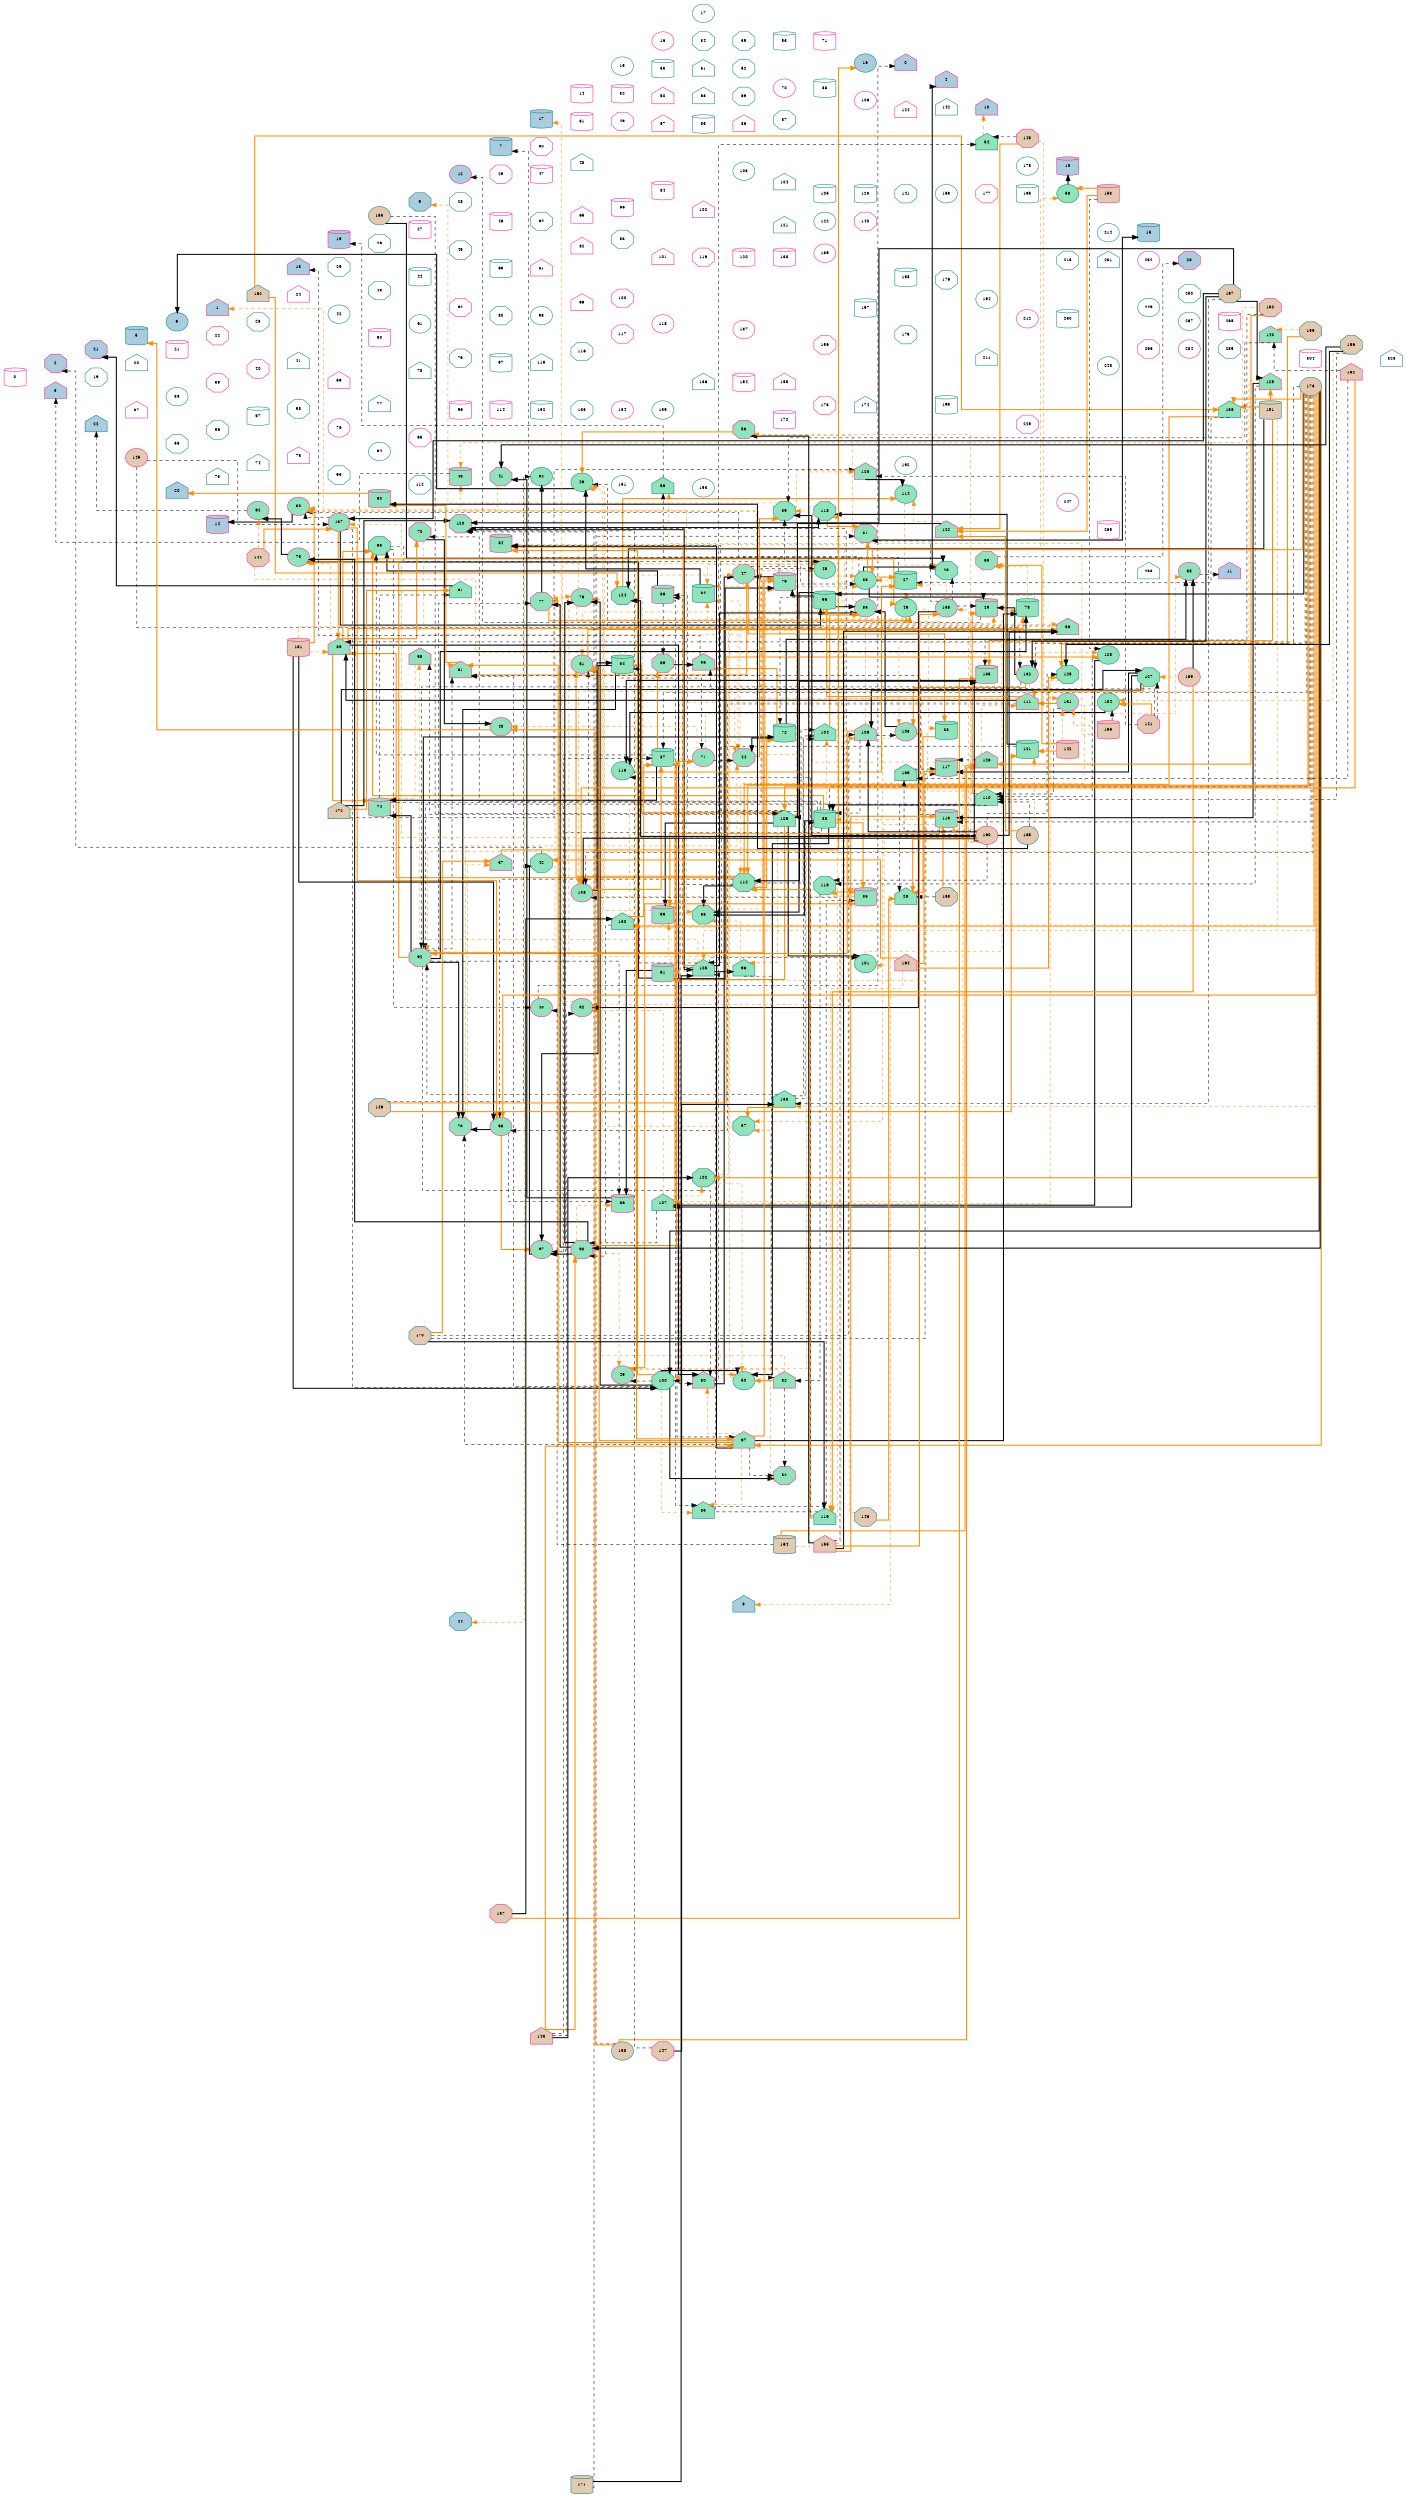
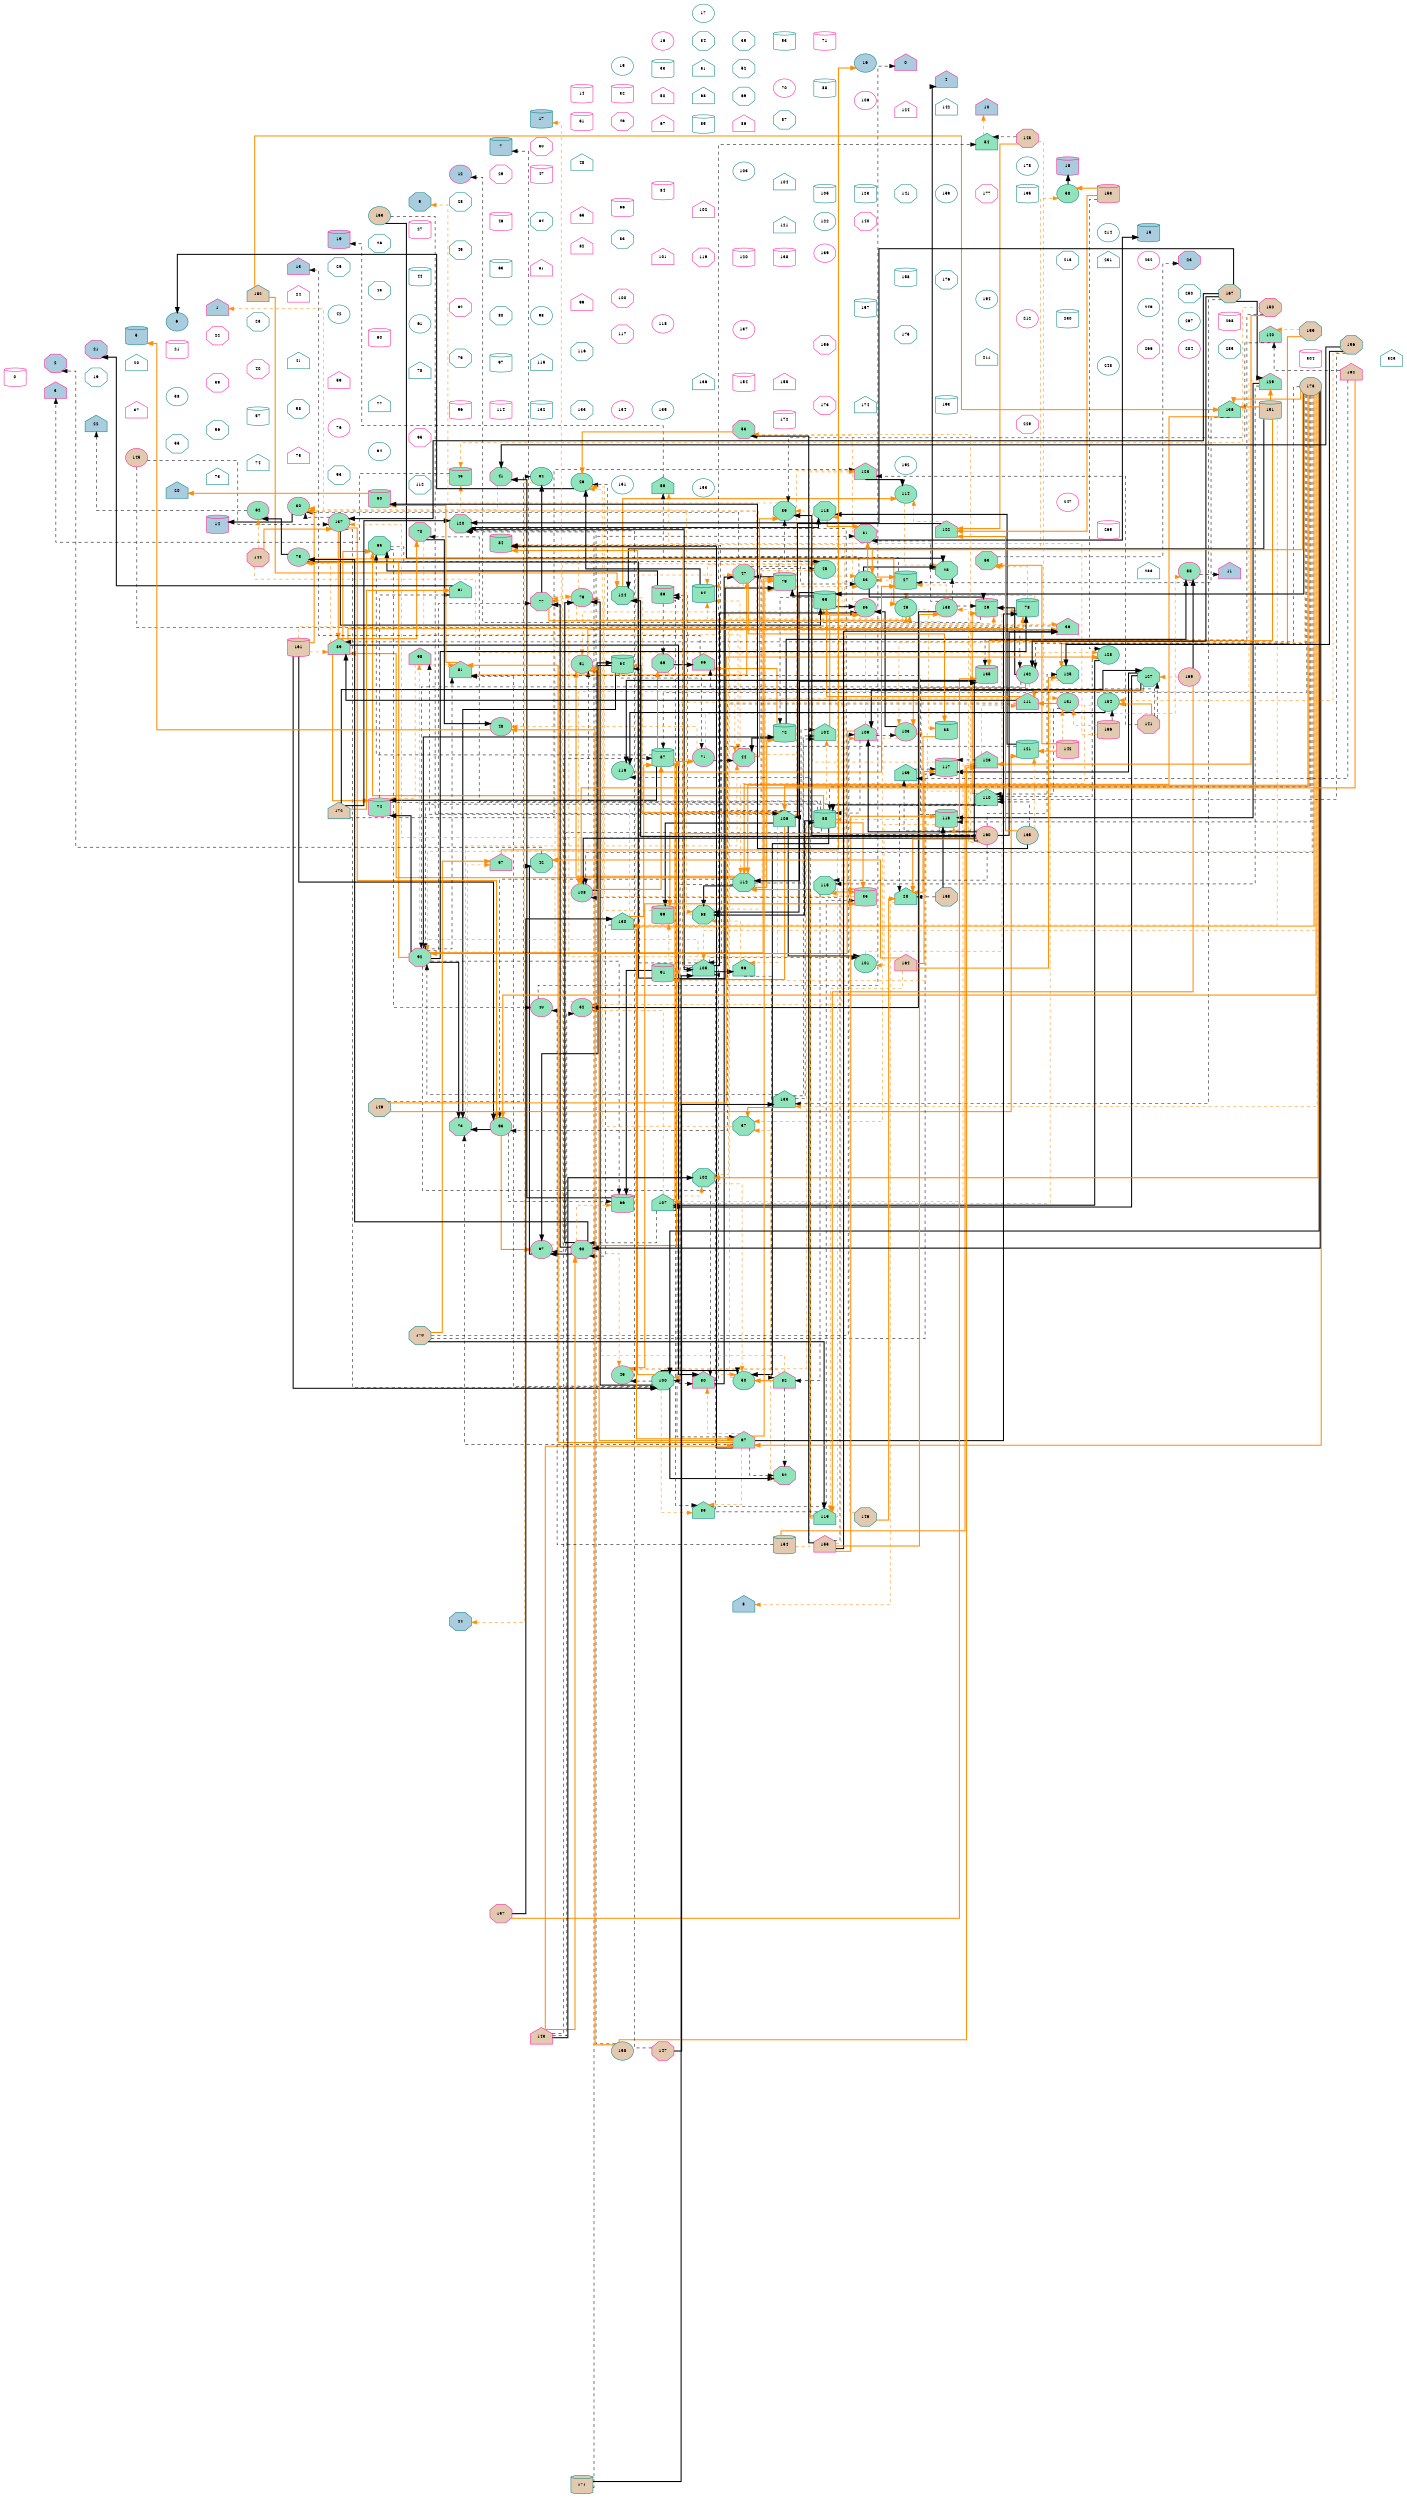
(943, 860) -> (943, 860)
